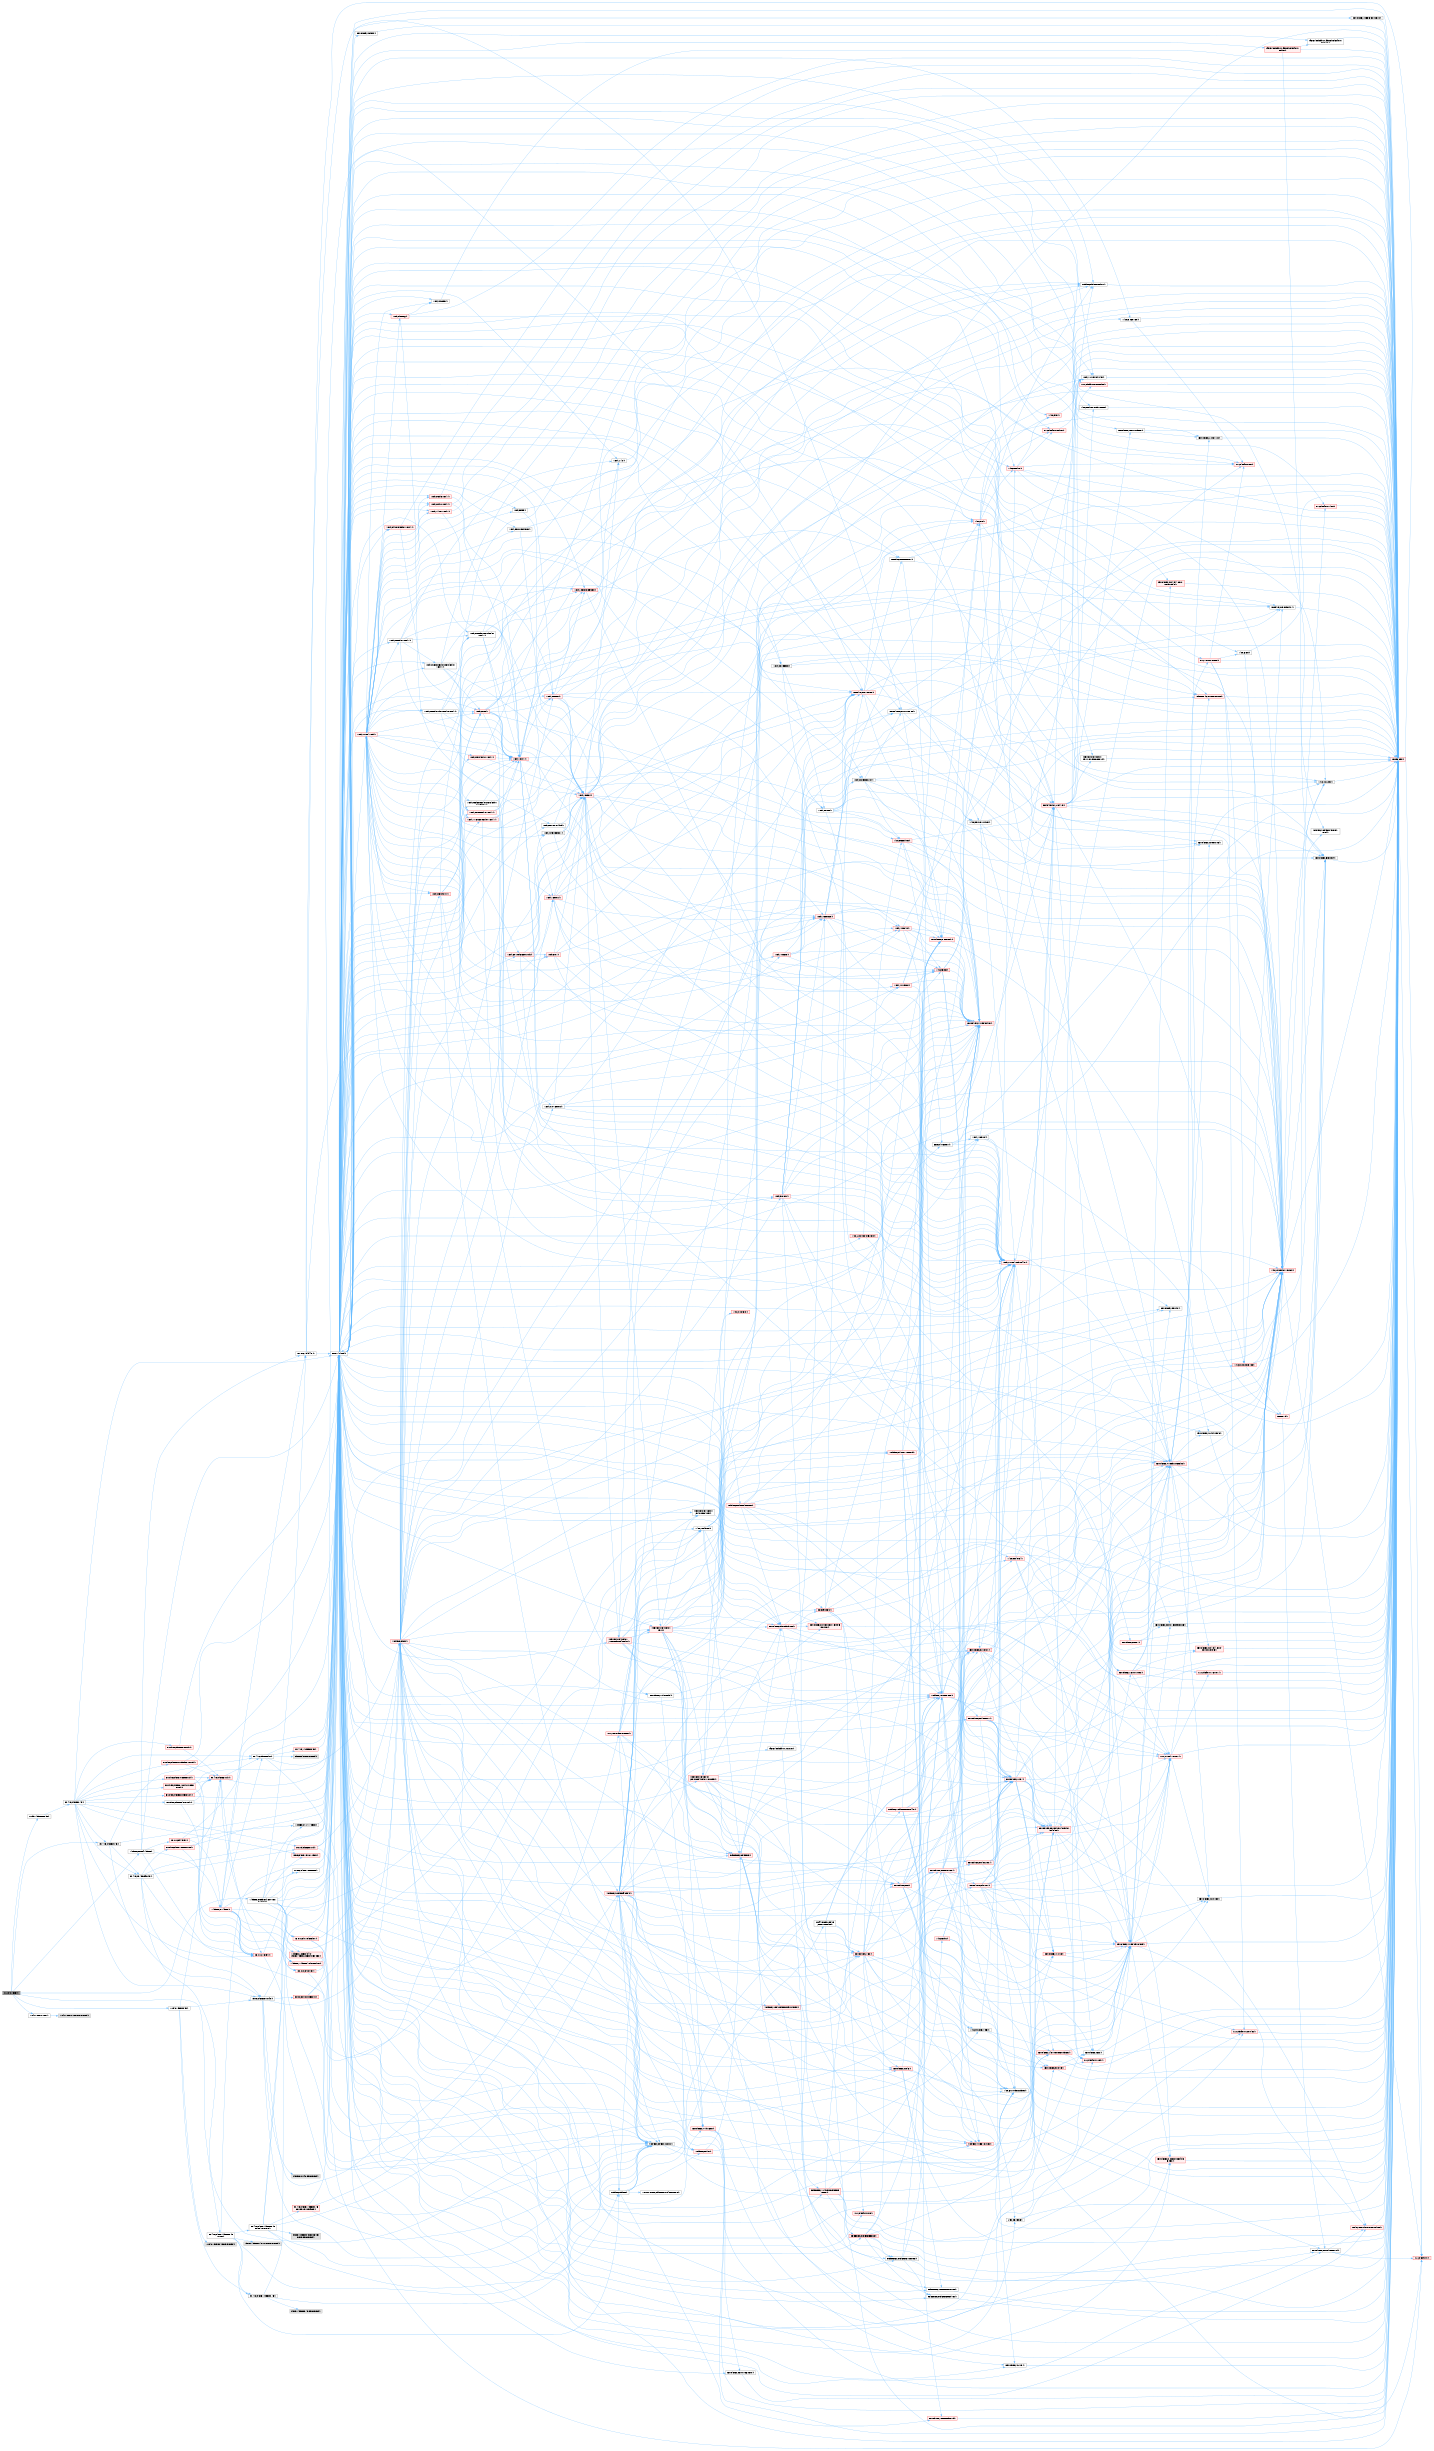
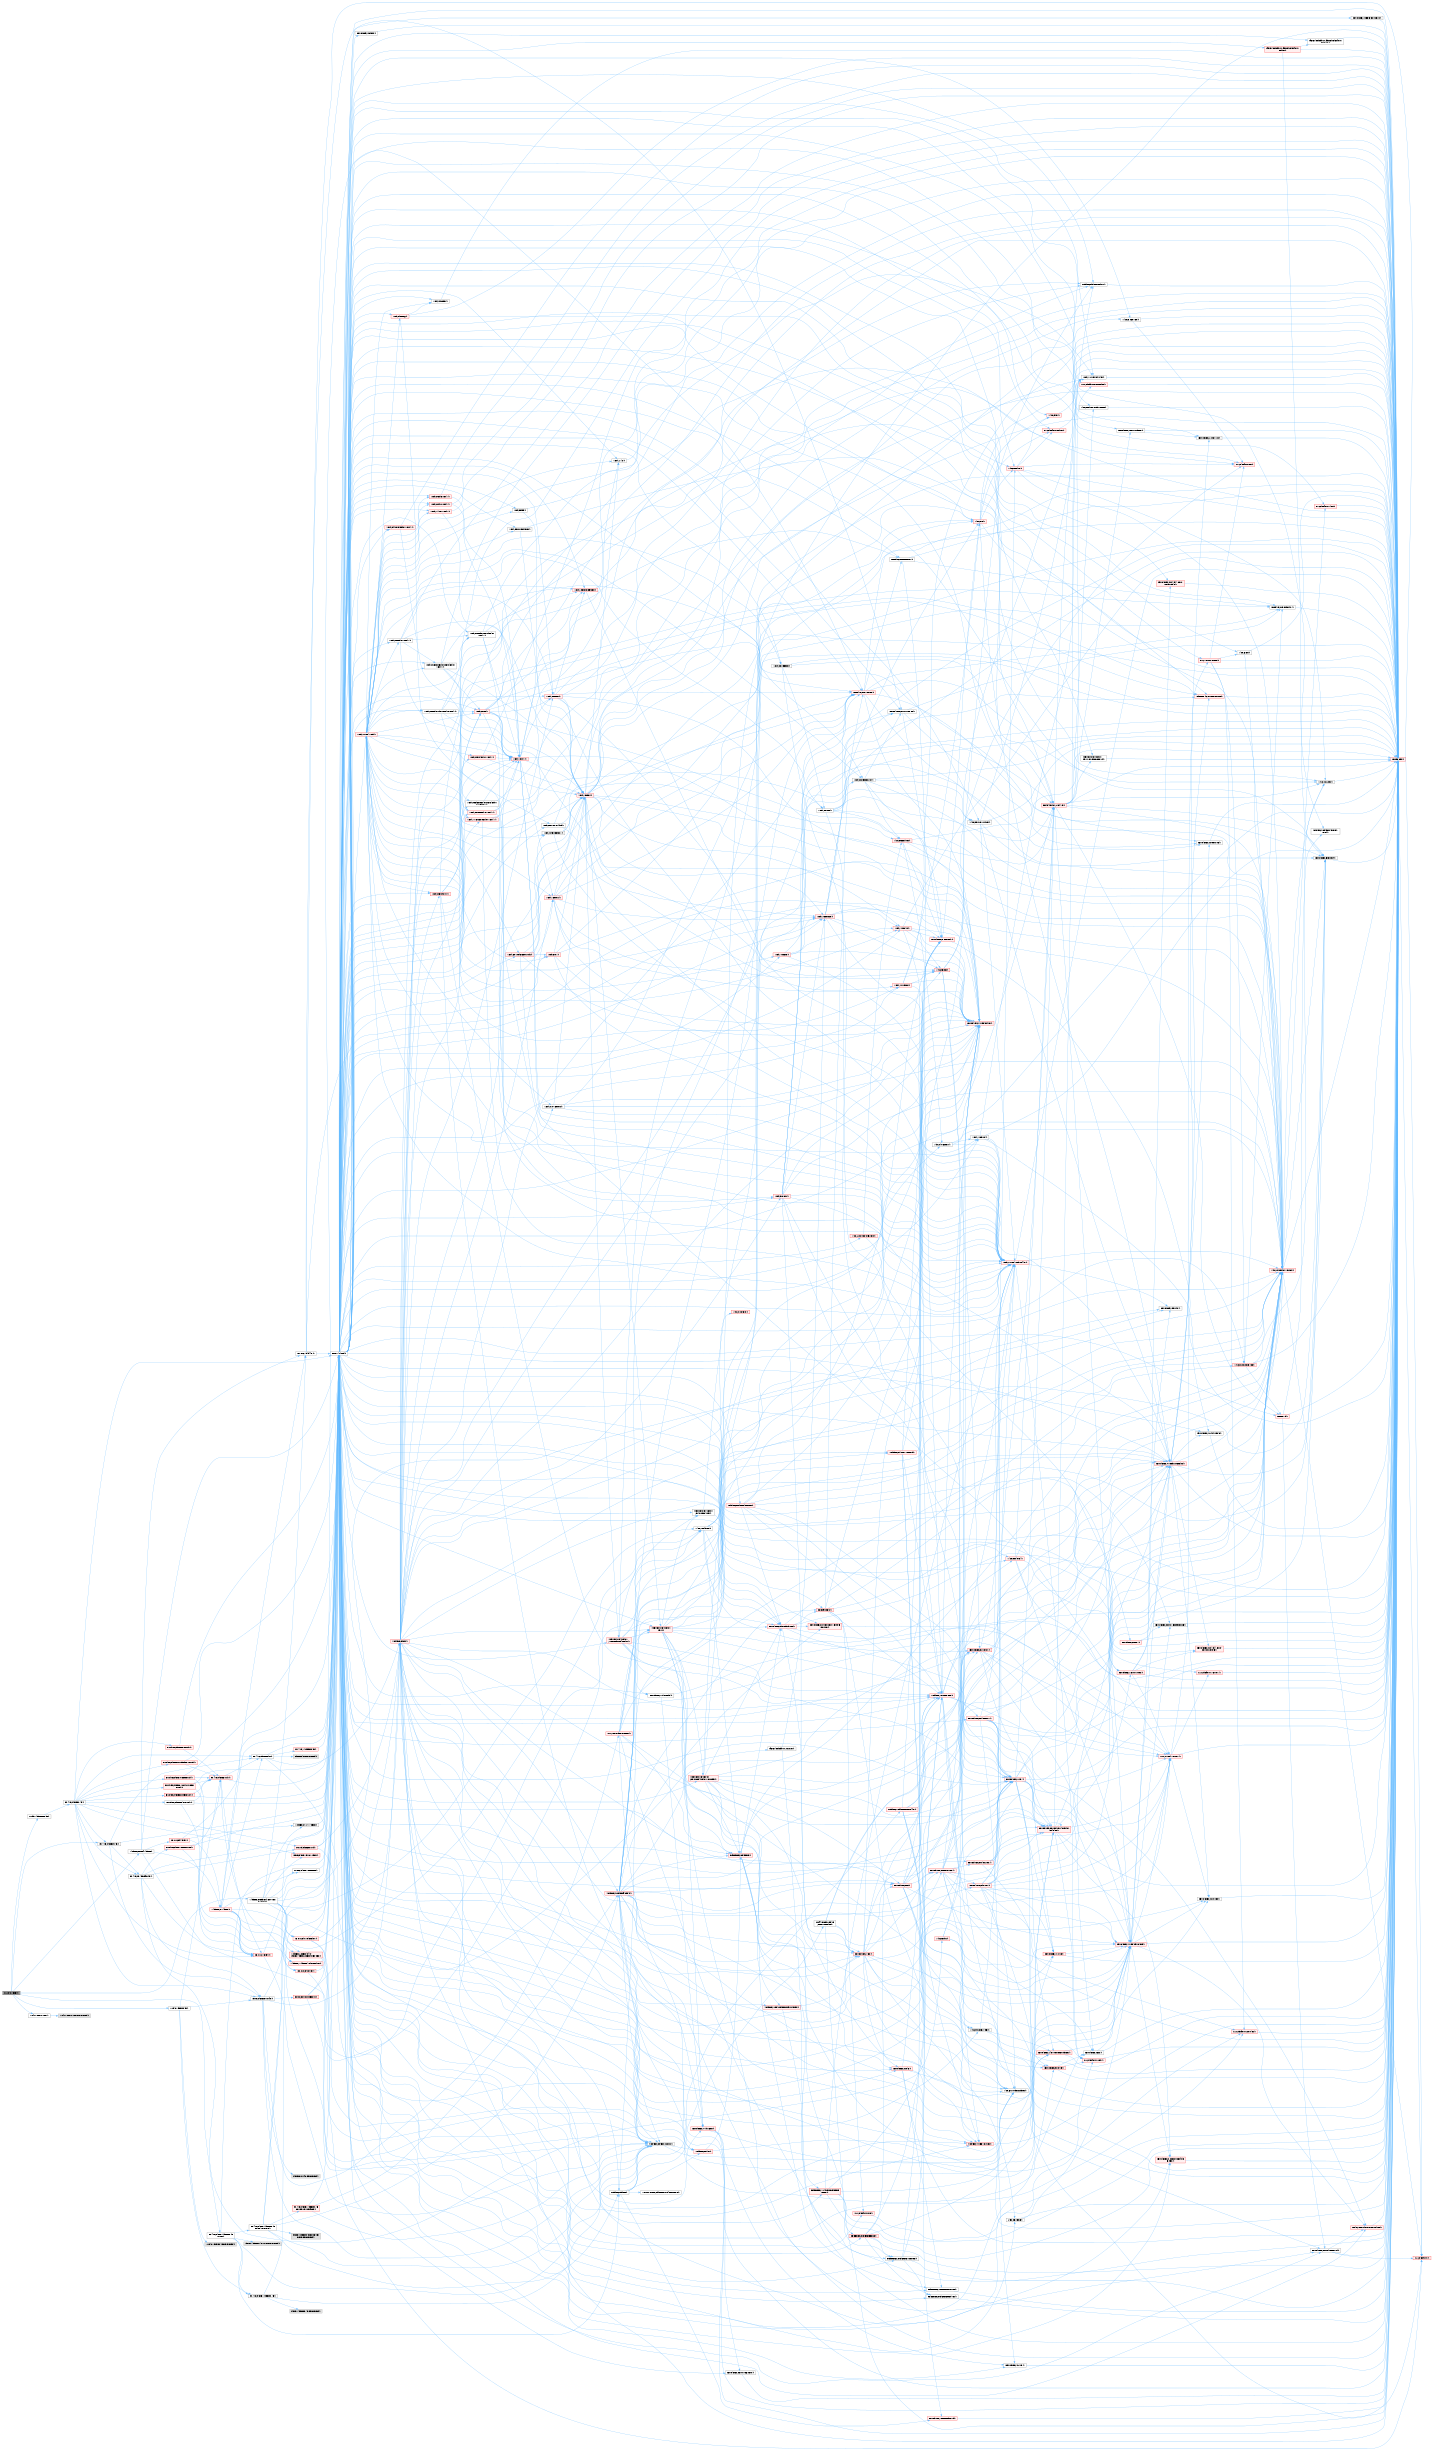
(741, 433) -> none
(942, 1145) -> (942, 1145)
(841, 1341) -> (792, 1348)
